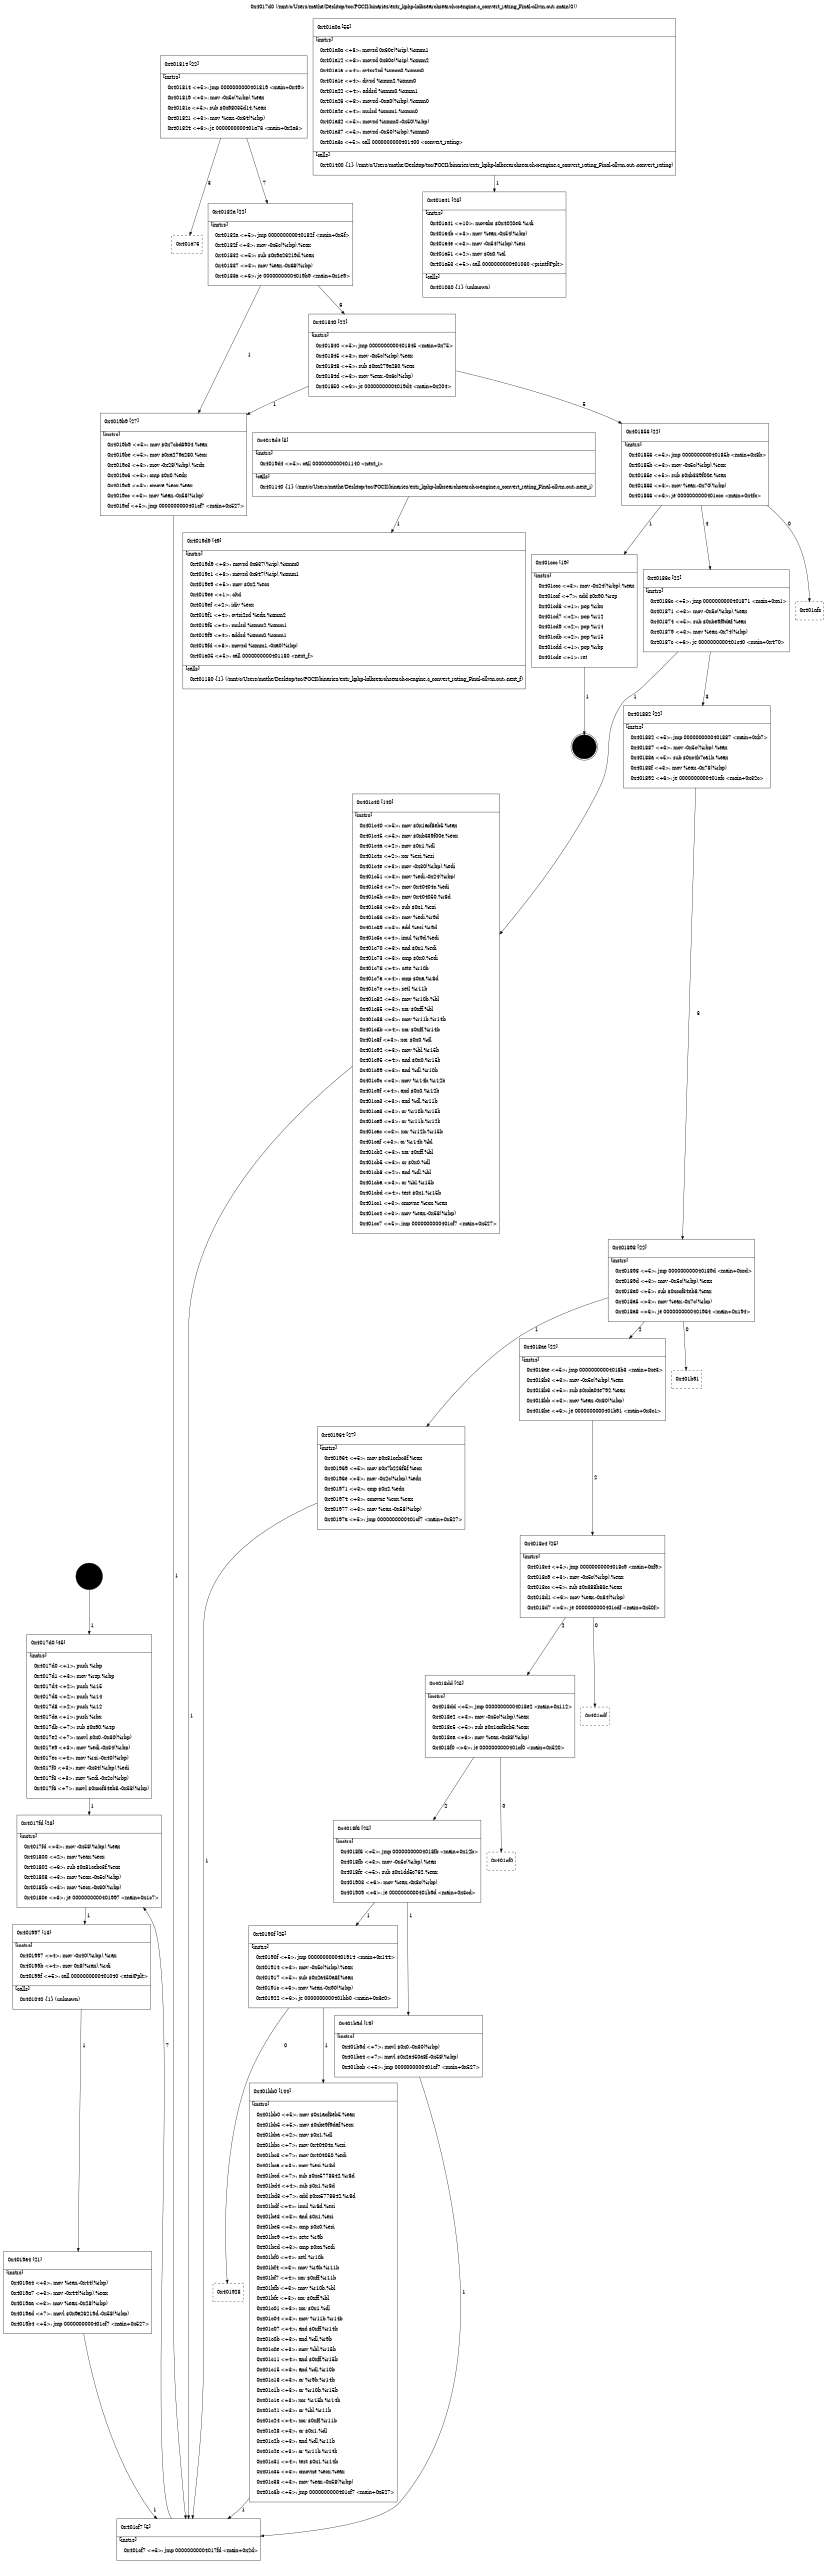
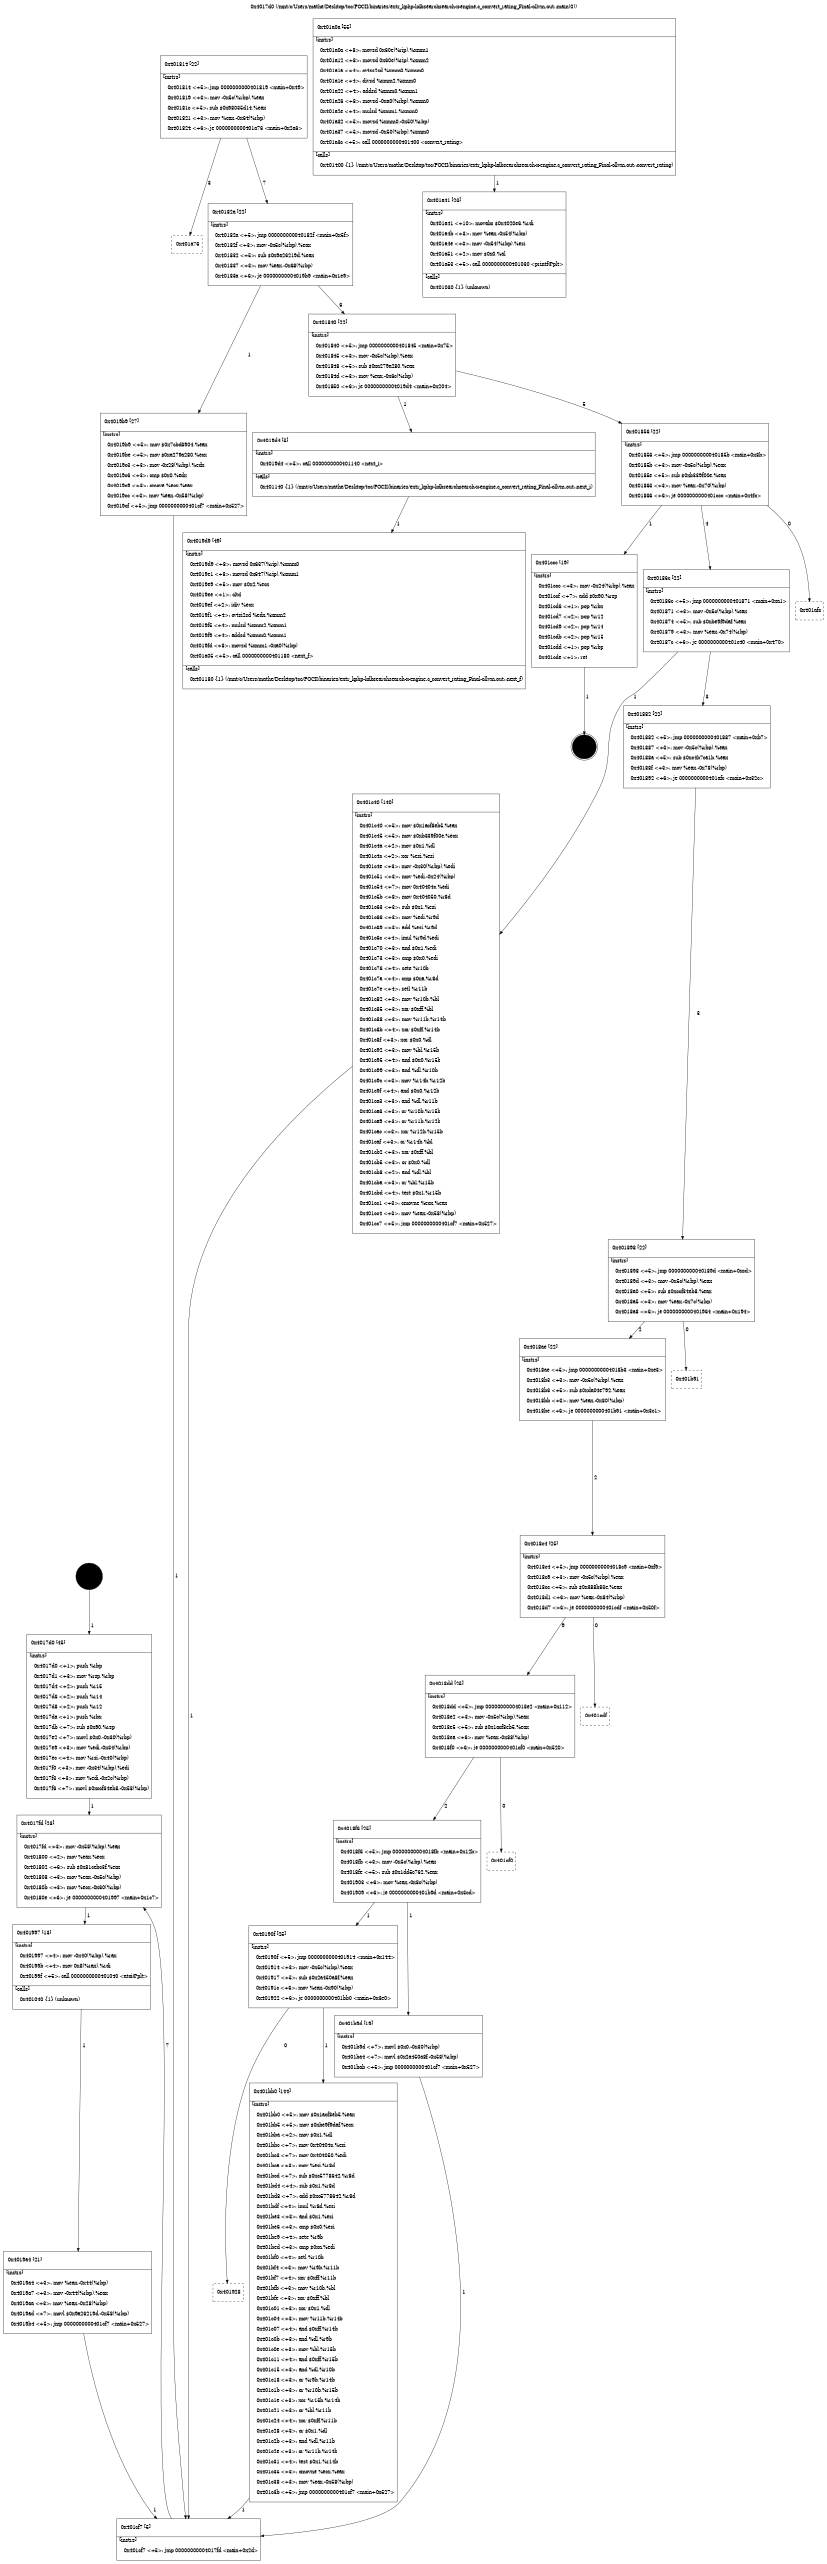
(279, 399) -> (404, 413)
(391, 1478) -> none
(562, 1626) -> (562, 1626)
